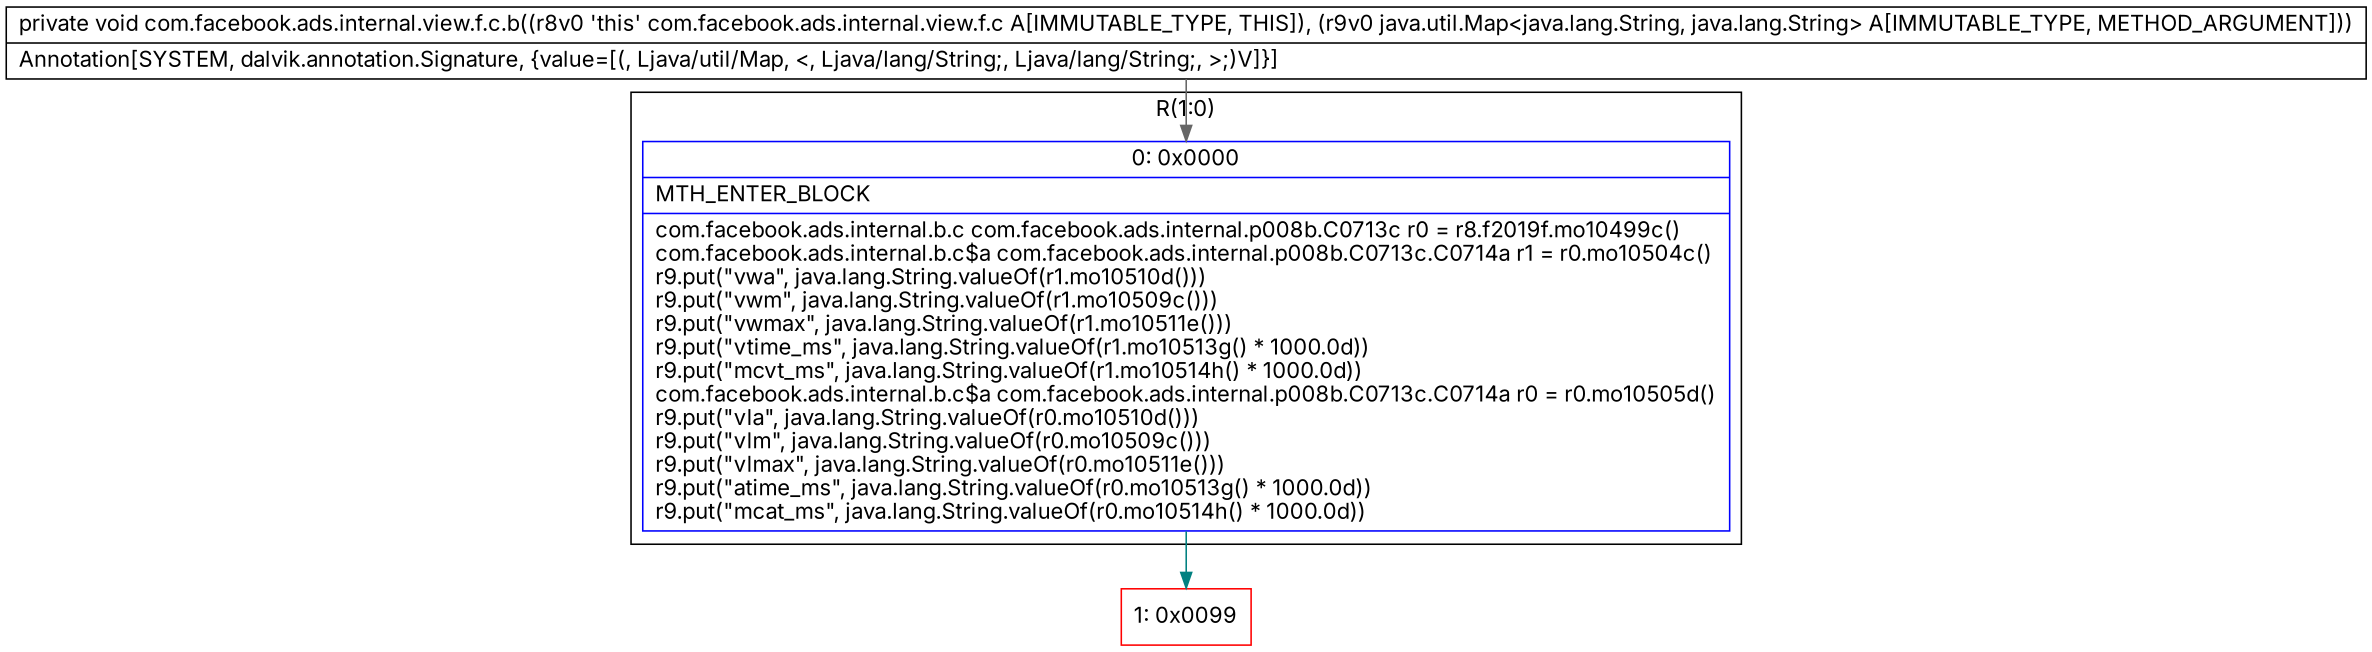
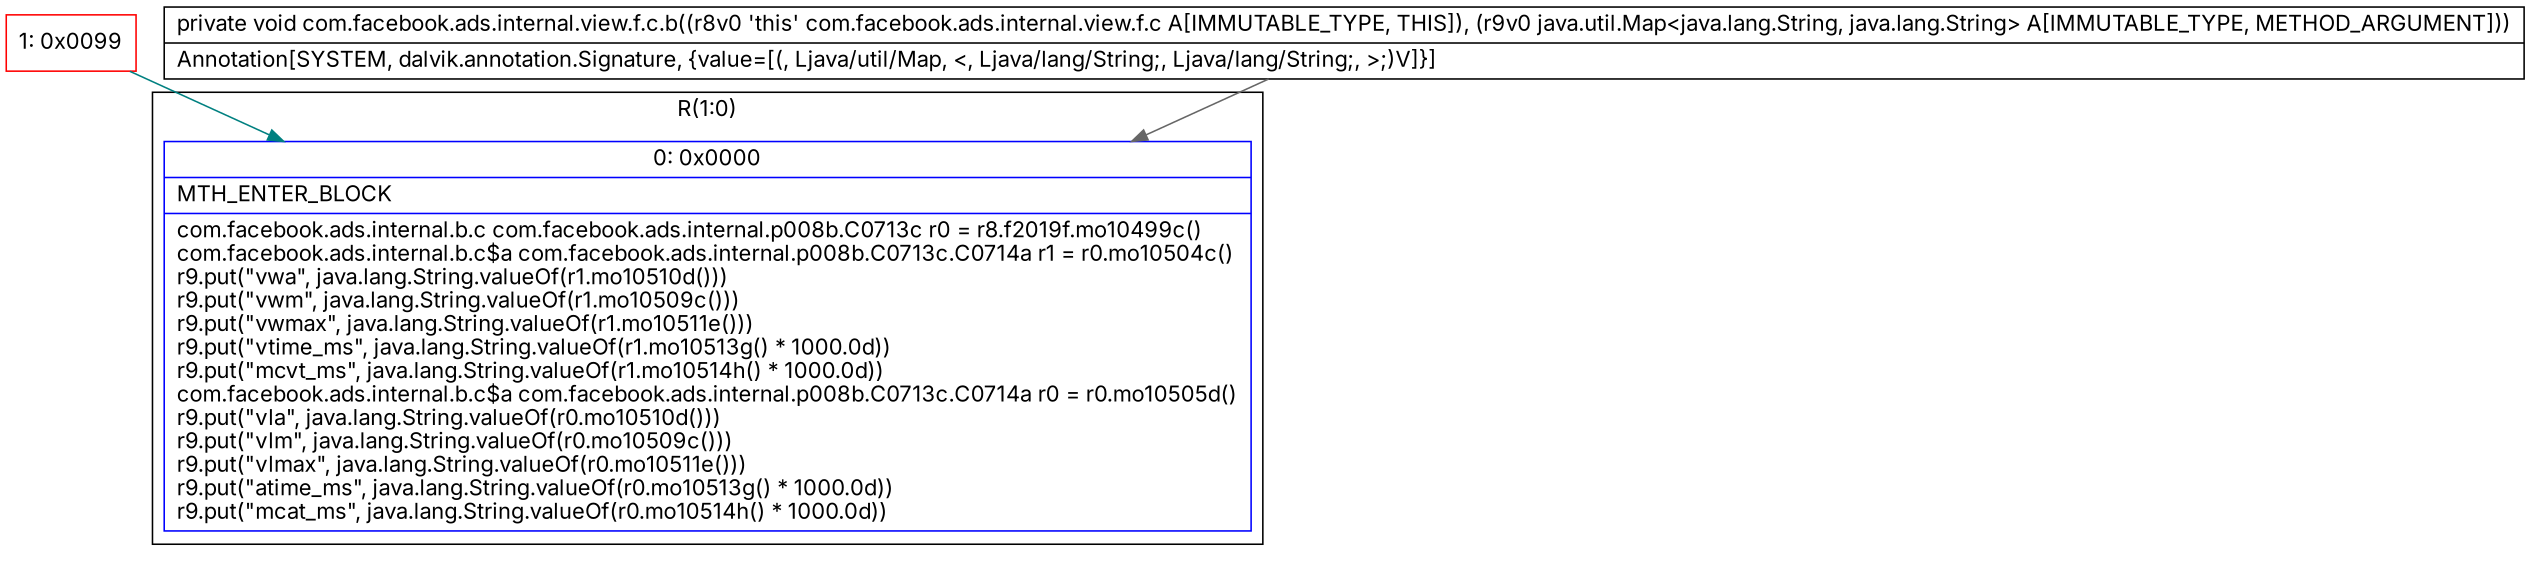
(1186, 554) -> (199, 103)
